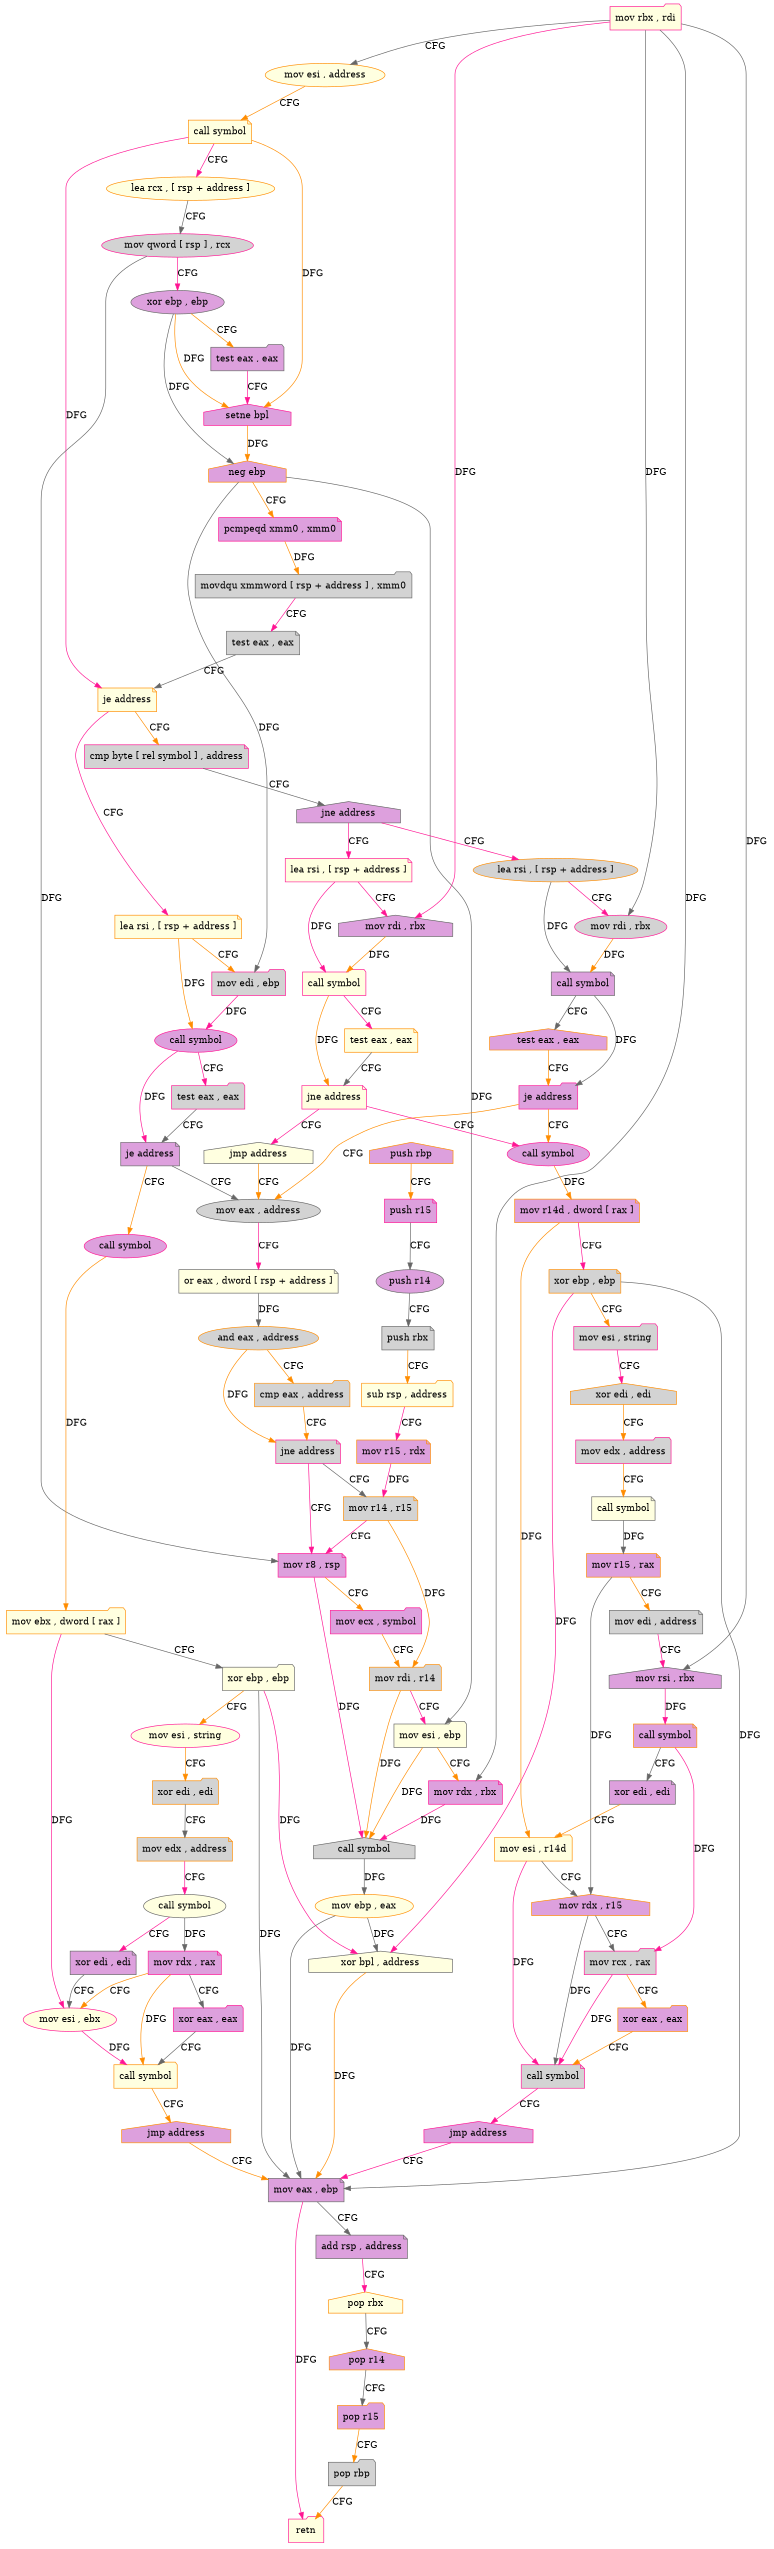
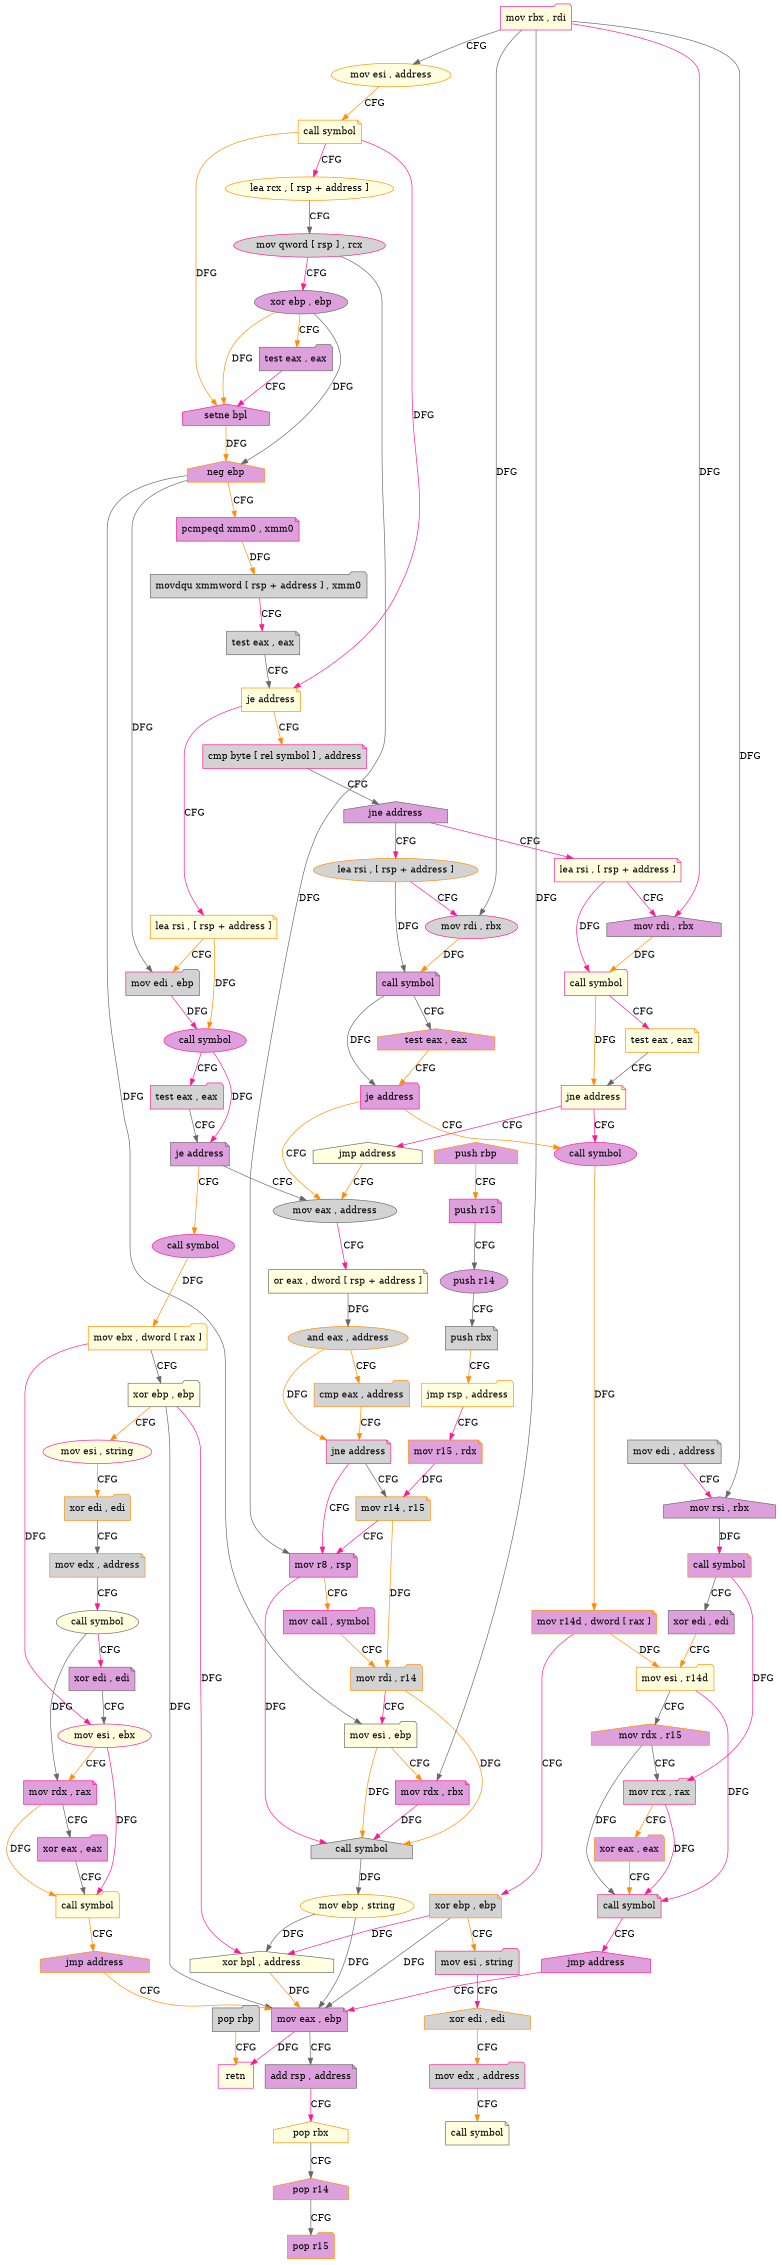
(407, 1395) -> (468, 1395)
(623, 1565) -> none
(376, 1622) -> (329, 1622)
(364, 1906) -> (357, 1906)
(115, 1984) -> (85, 1761)
(357, 2442) -> none
